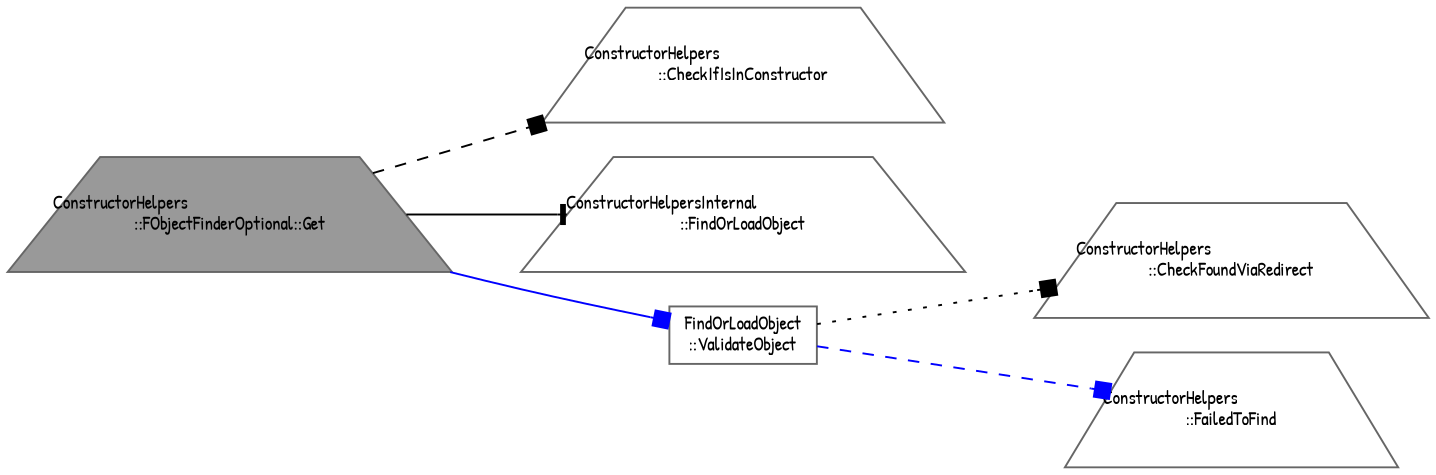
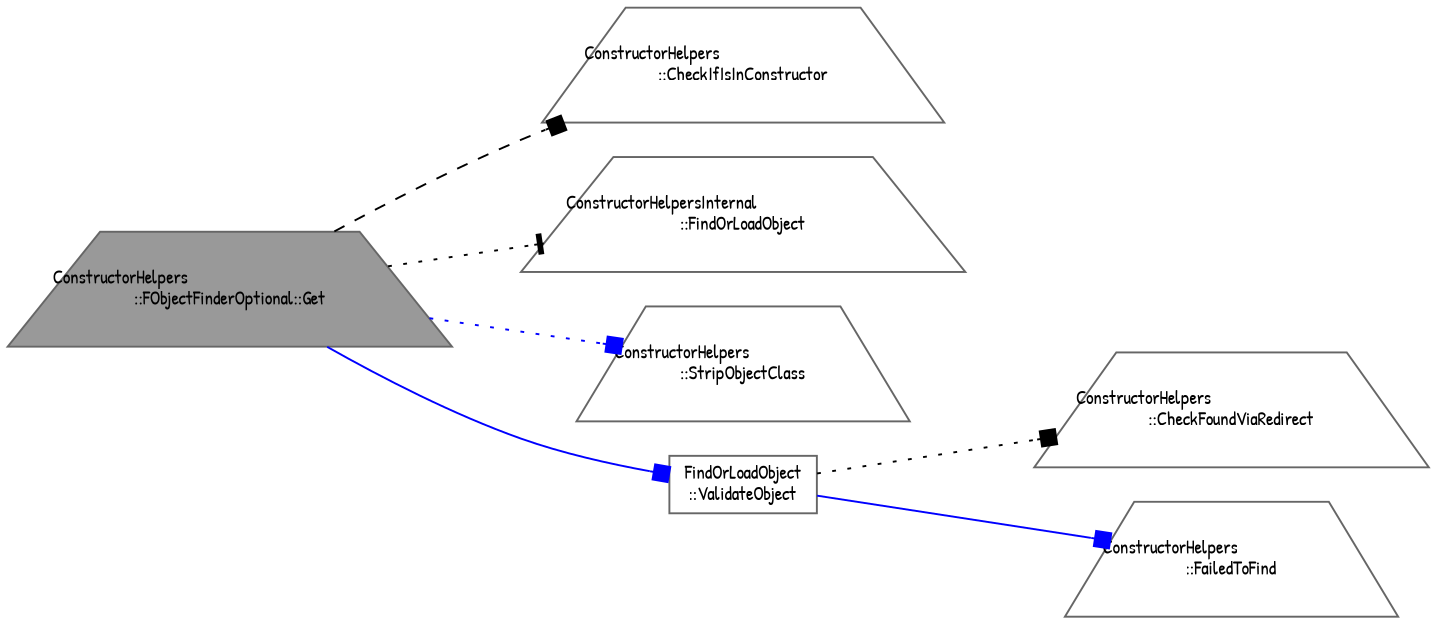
(482, 215) -> (461, 256)
none -> (743, 364)
(954, 367) -> (954, 517)
